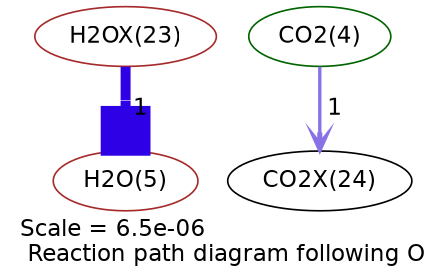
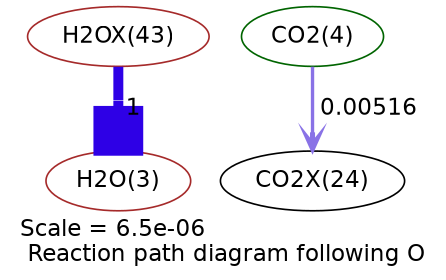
(126, 37) -> (118, 37)
(331, 109) -> (366, 109)
(126, 181) -> (118, 181)
